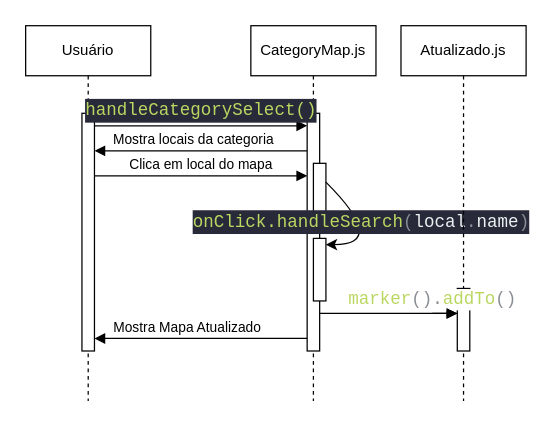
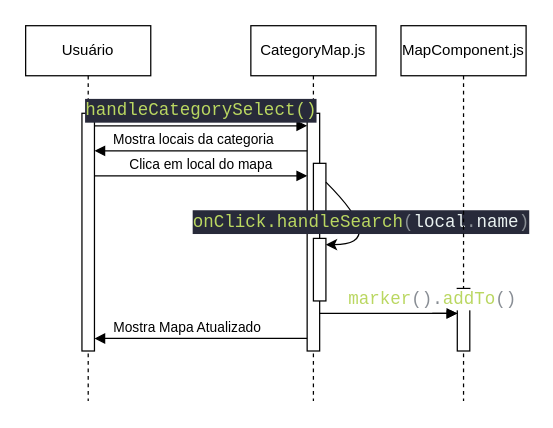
(463, 51) -> (463, 51)
